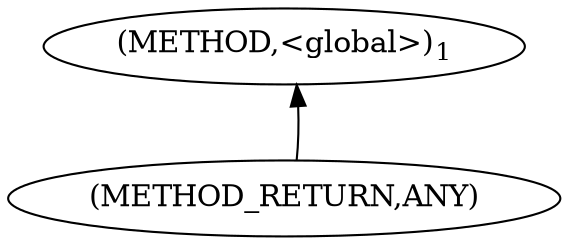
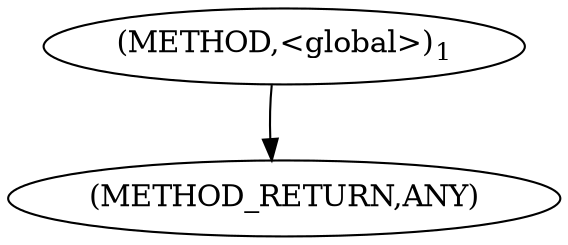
(298, 133) -> (270, 112)
